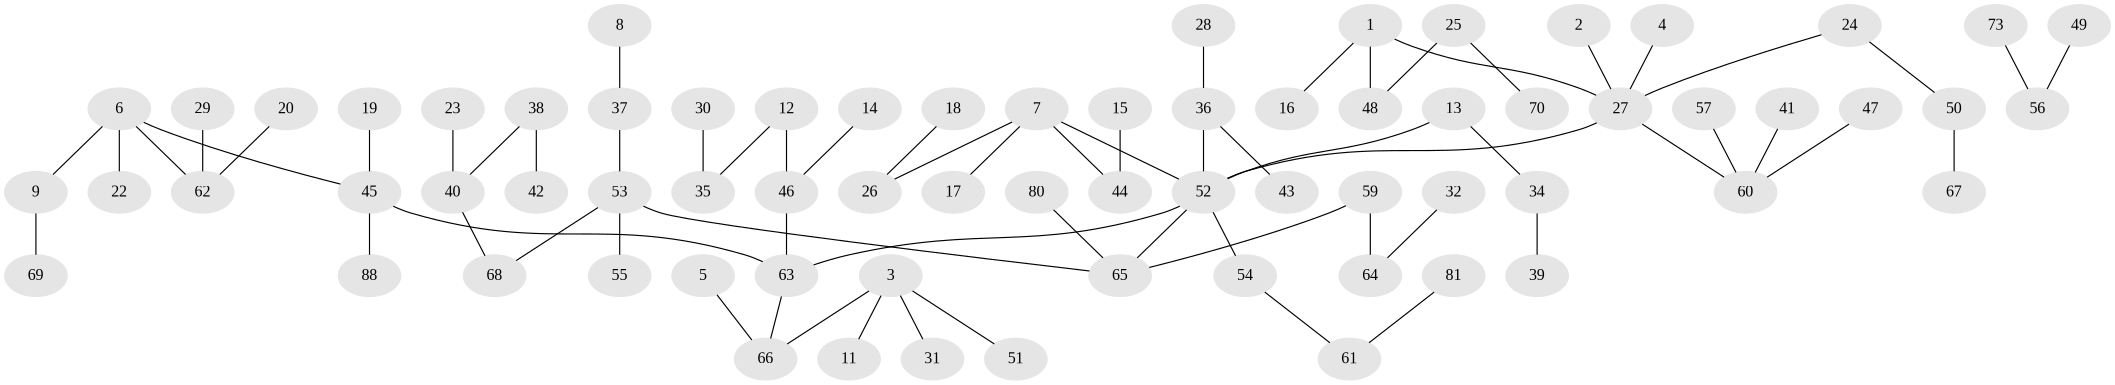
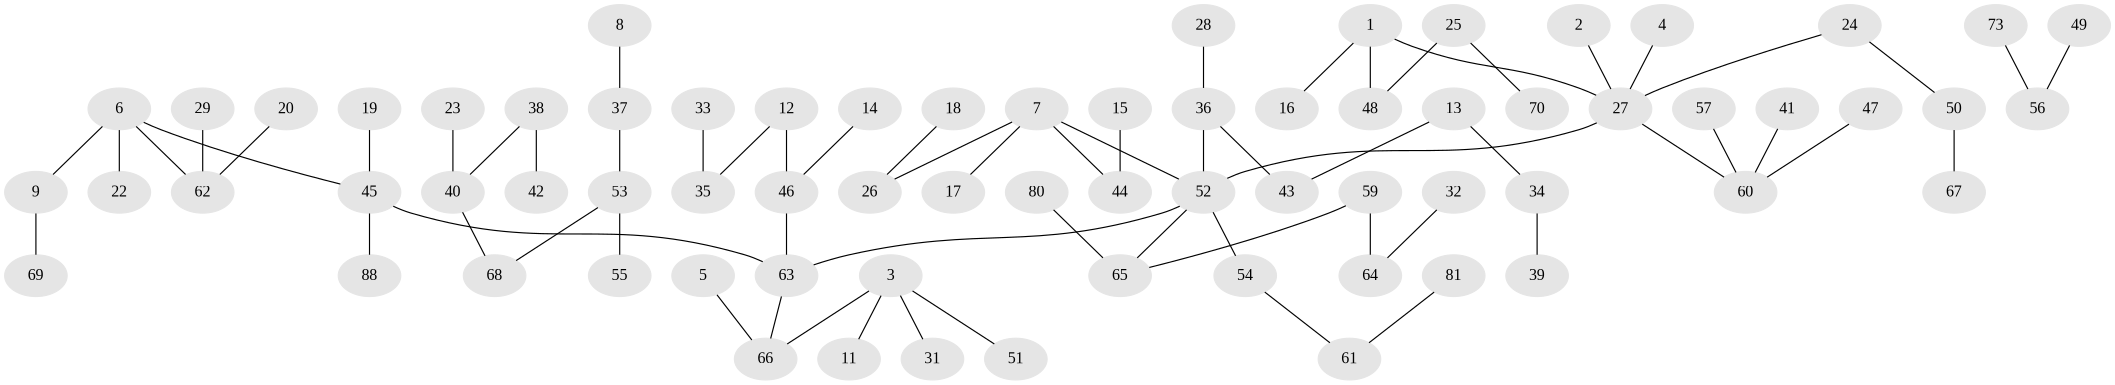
(703, 109) -> (703, 109)
(1360, 145) -> (1385, 143)
(865, 244) -> none
